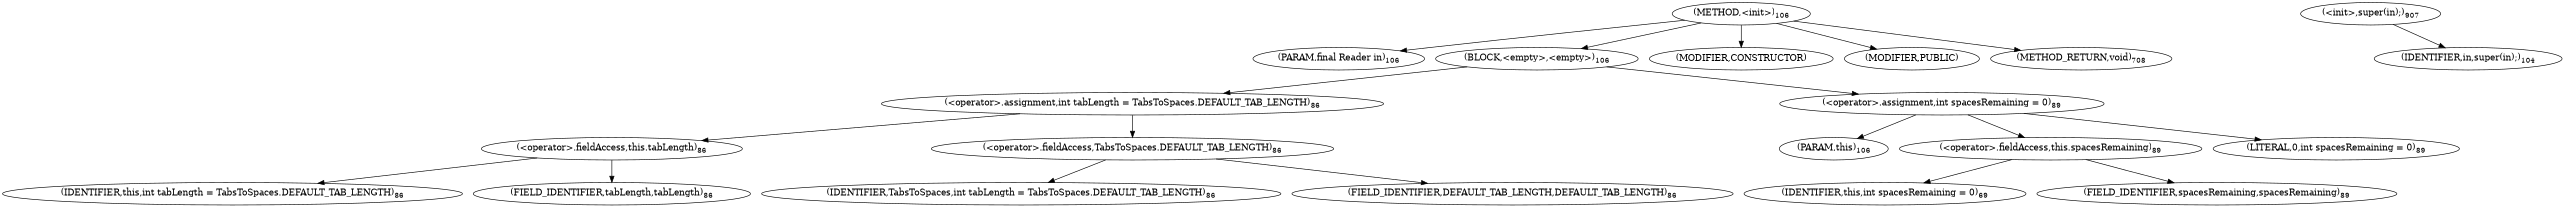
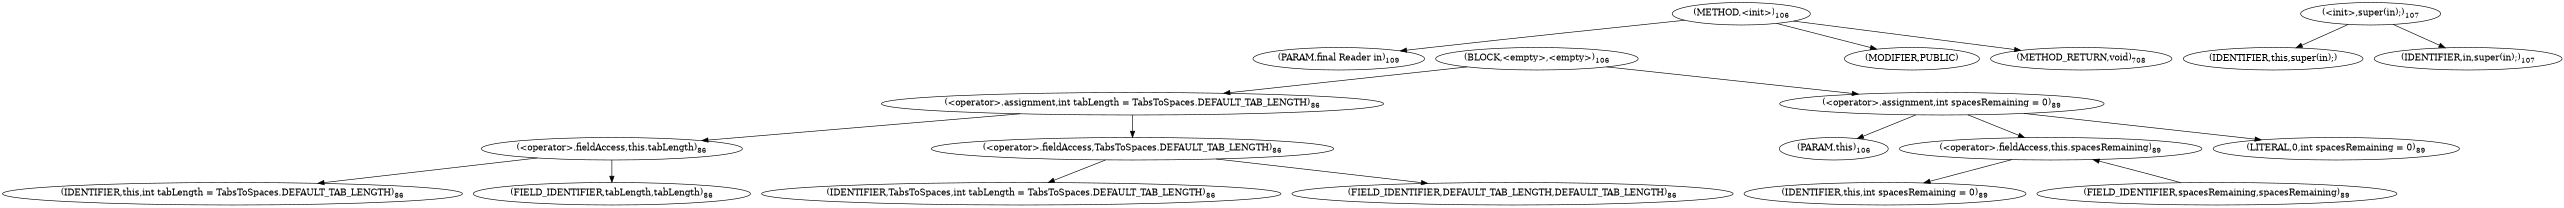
(2412, 13) -> (2412, 13)
(1644, 35) -> none
(1393, 58) -> (1393, 58)
(2528, 58) -> (2528, 58)
(1741, 59) -> none
none -> (2273, 59)
(2127, 171) -> (2140, 172)
(1983, 193) -> (1983, 193)
